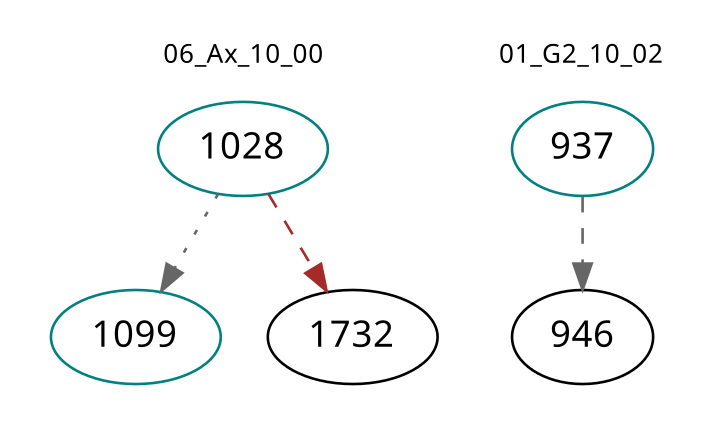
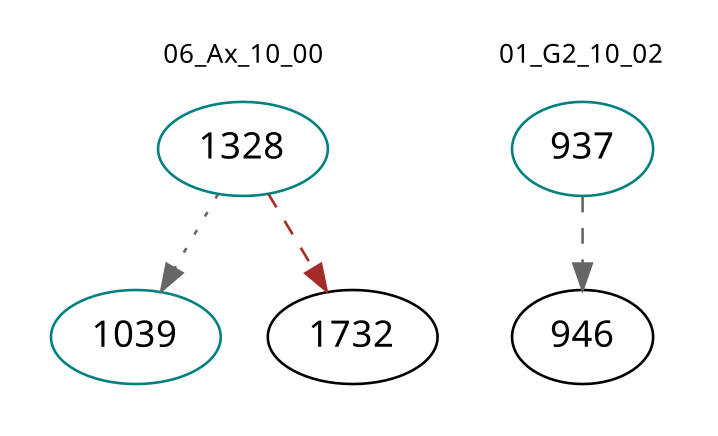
(243, 149) -> (243, 149)
(136, 337) -> (136, 337)
